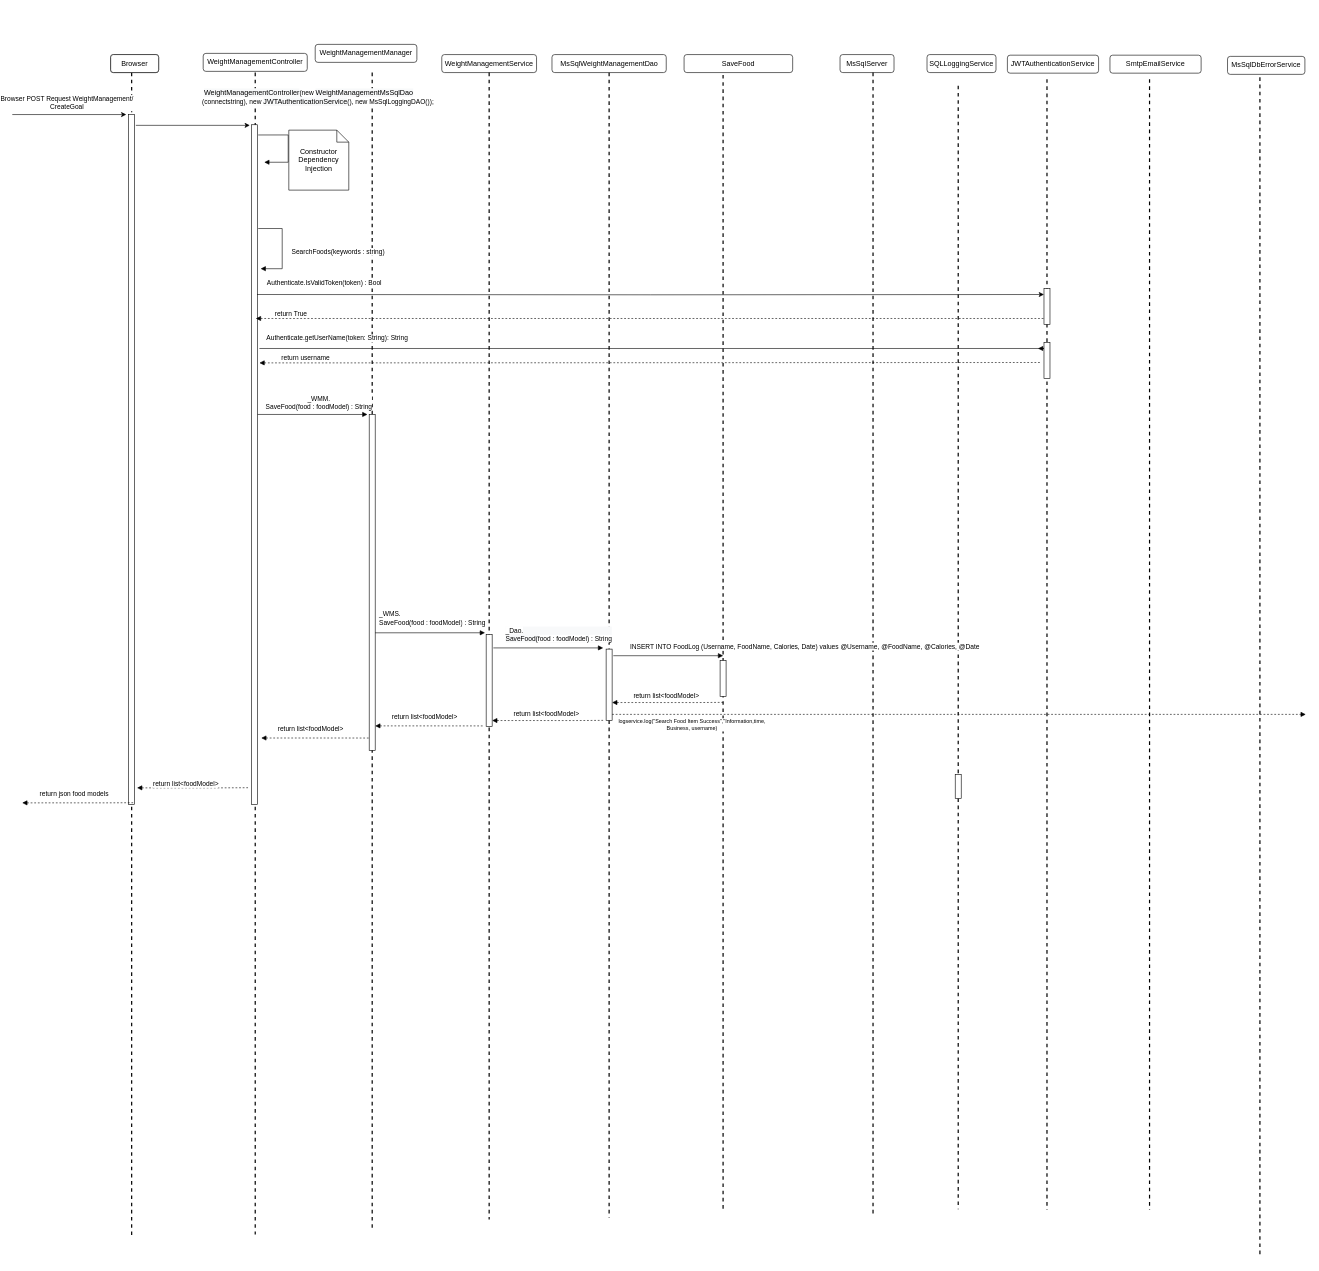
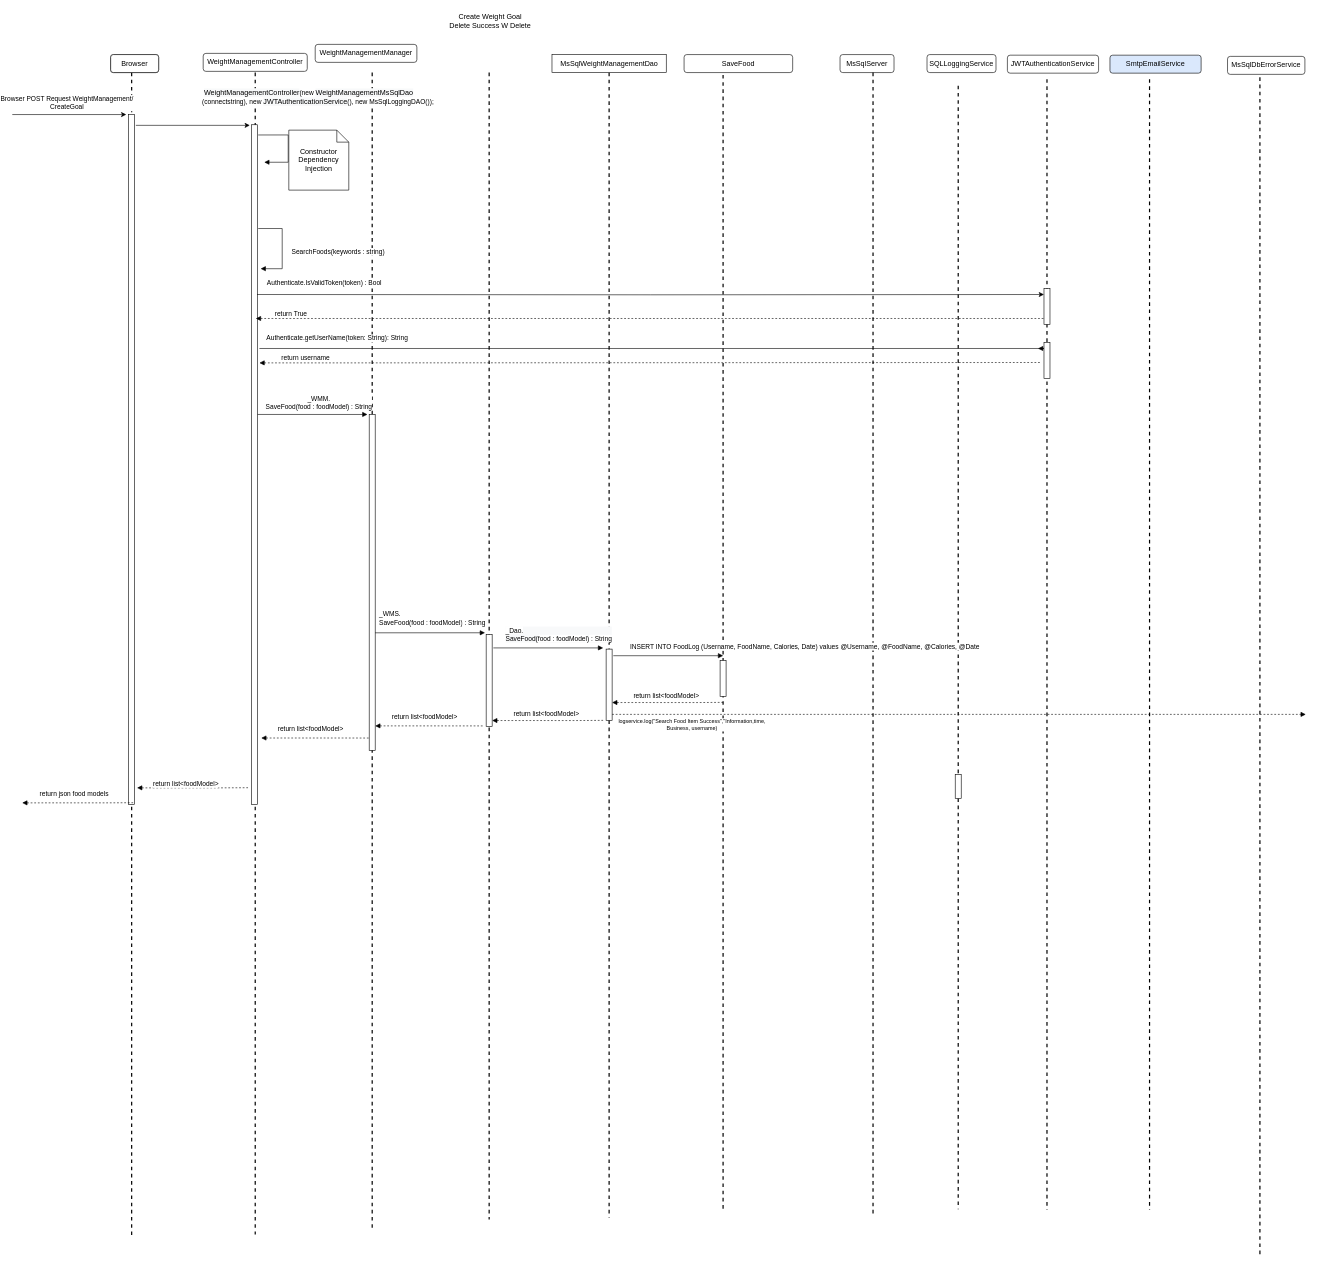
none -> (491, 21)
(489, 63) -> none
(609, 63) -> (609, 63)
(1156, 64) -> (1156, 64)
